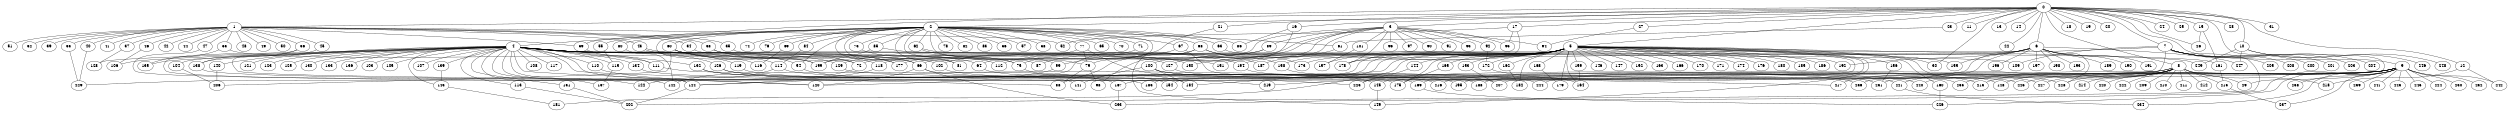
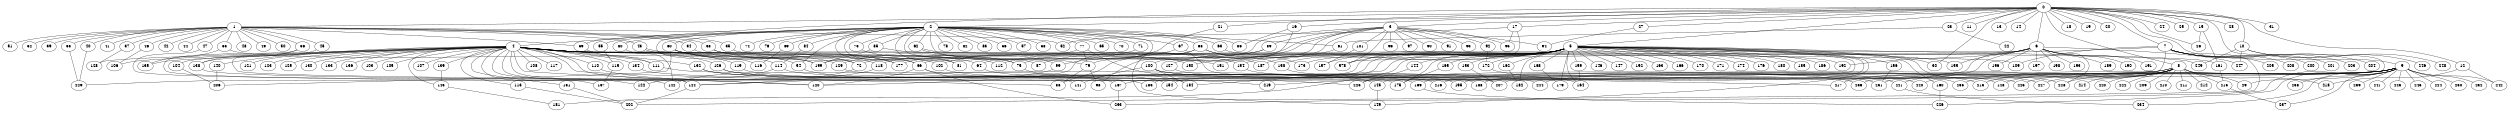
(2030, 30) -> (1978, 38)
(842, 52) -> none
(1343, 66) -> (1343, 66)
